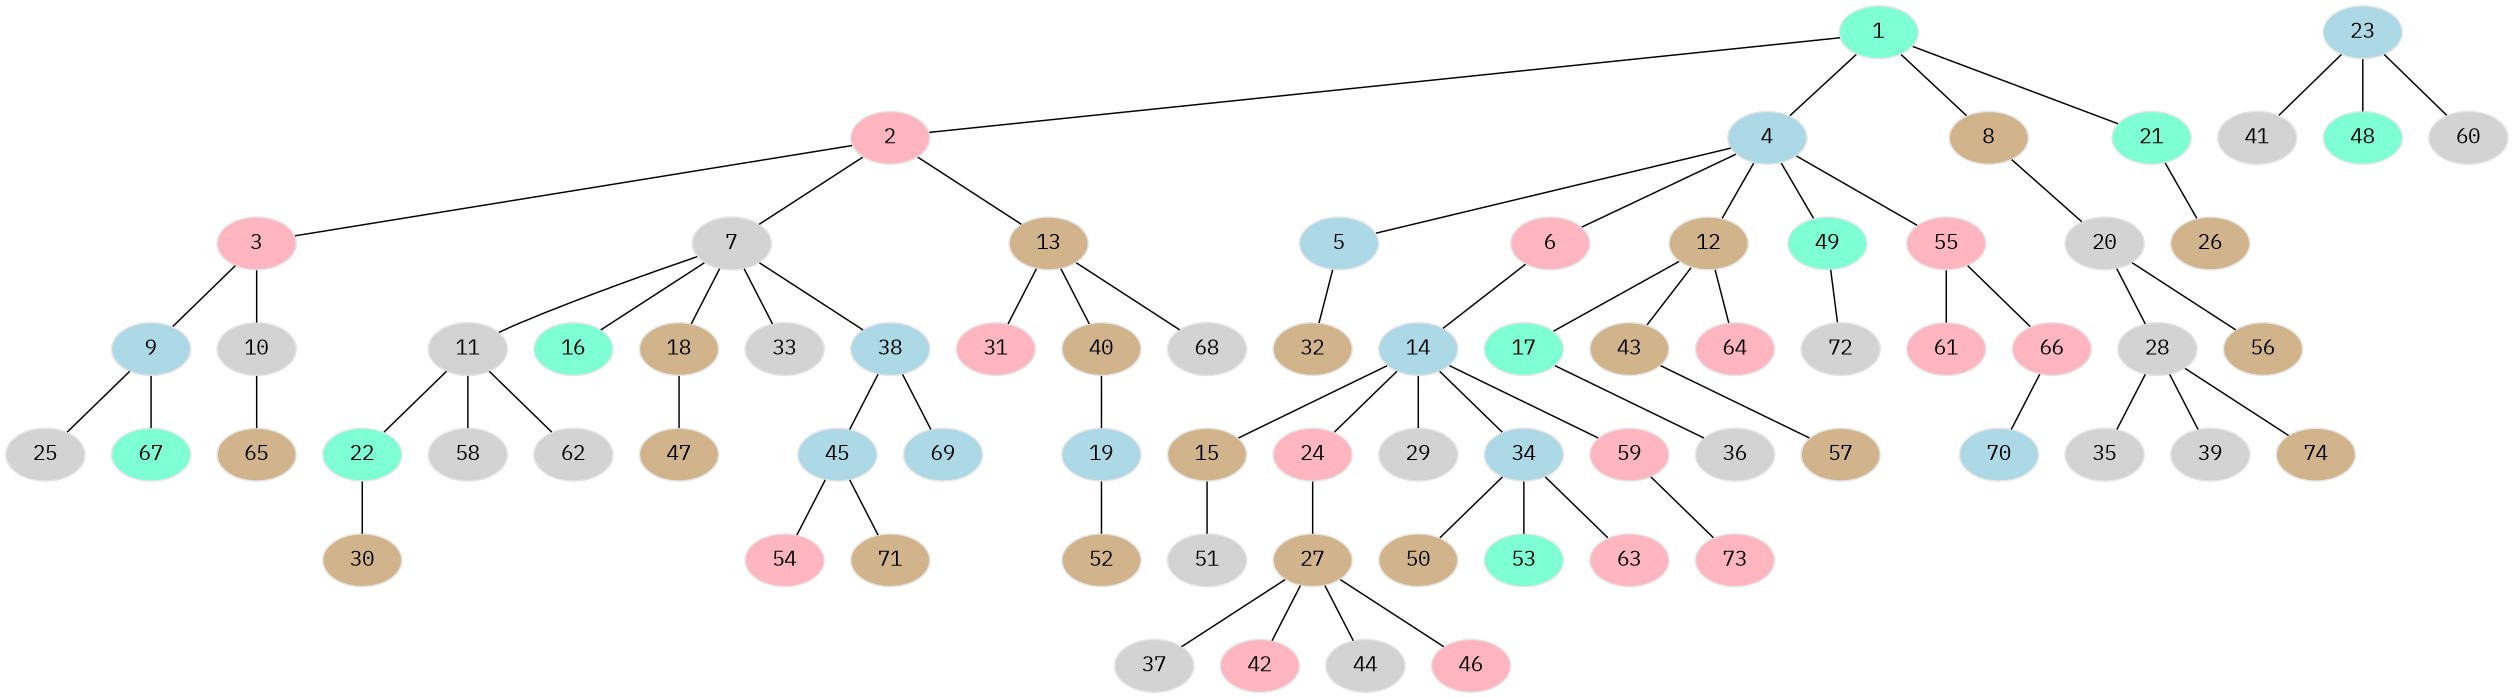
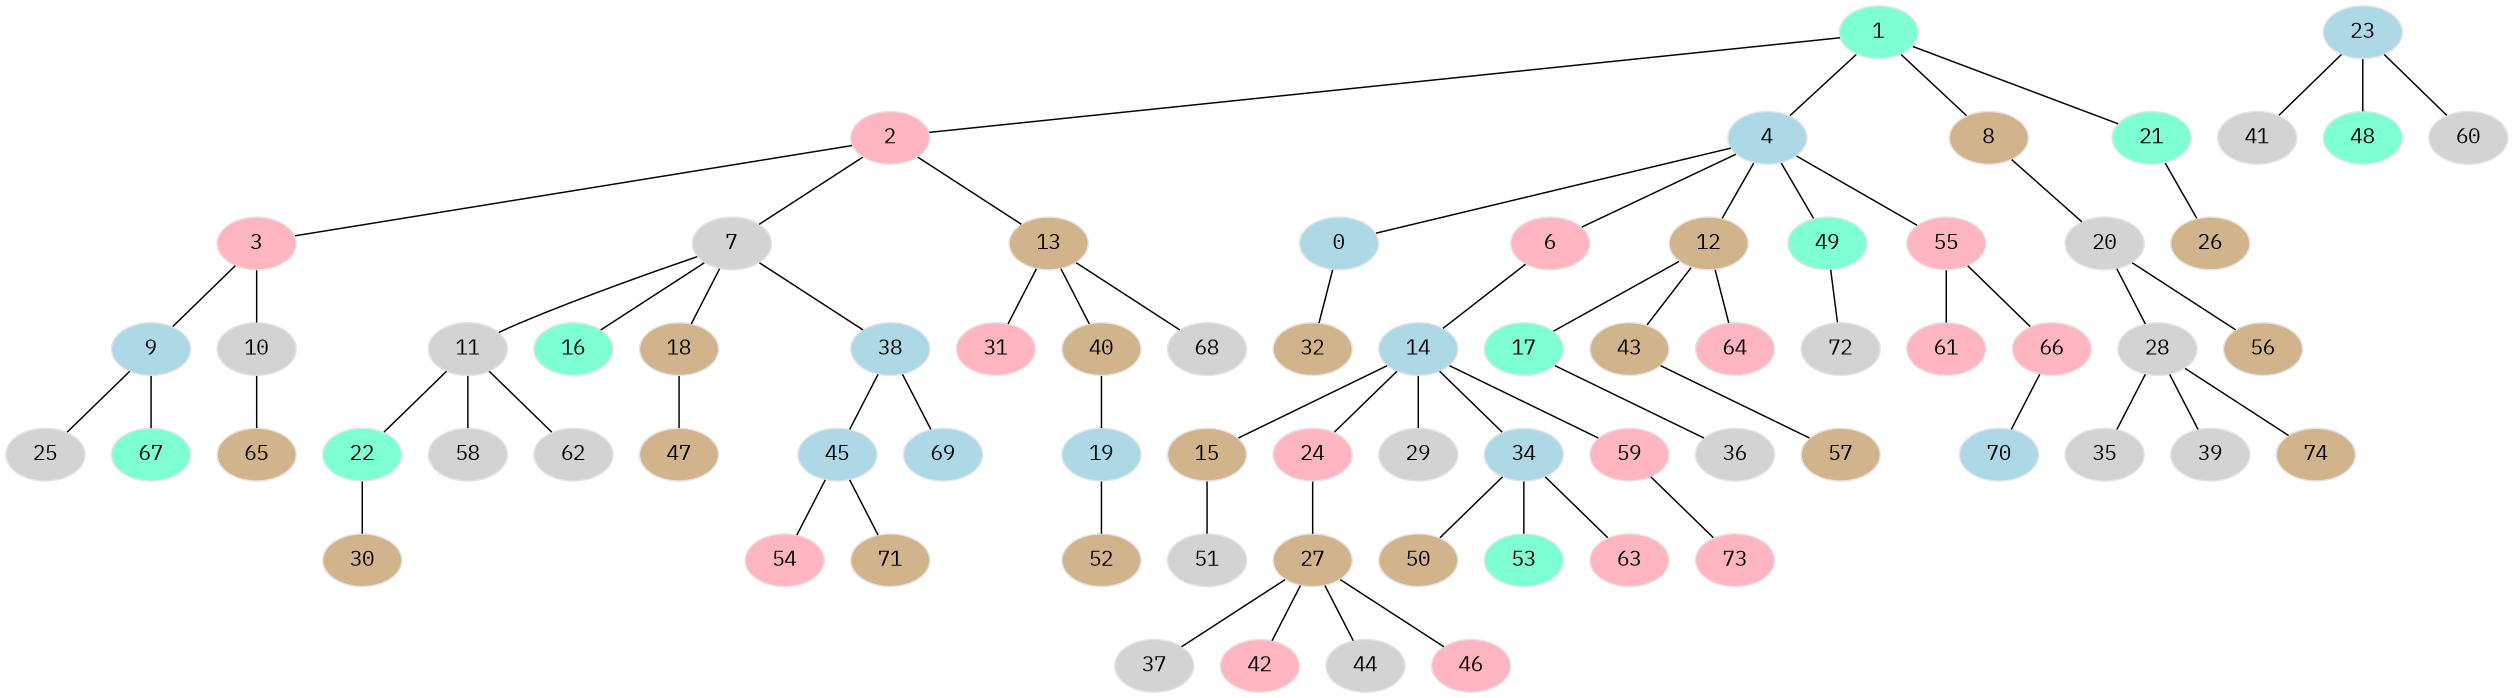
(1339, 243) -> (1339, 243)
(785, 349) -> none
